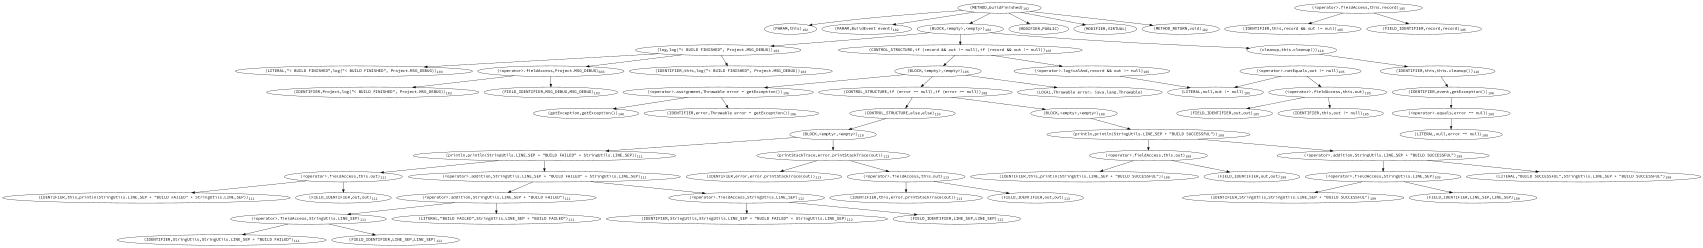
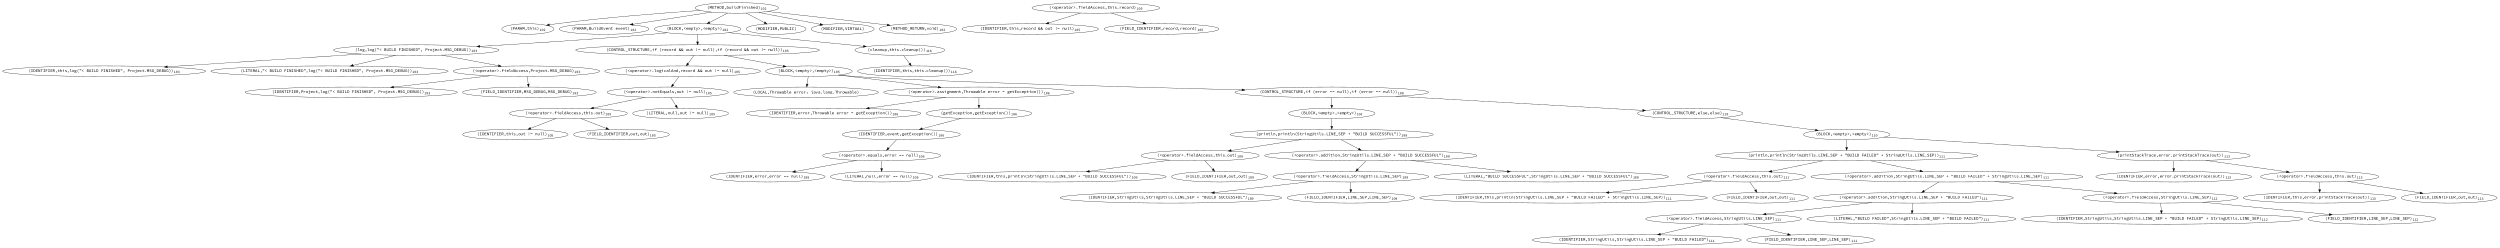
(602, 71) -> (577, 71)
(1444, 81) -> (942, 124)
(1154, 82) -> (676, 81)
(621, 113) -> (1014, 113)
none -> (768, 177)
